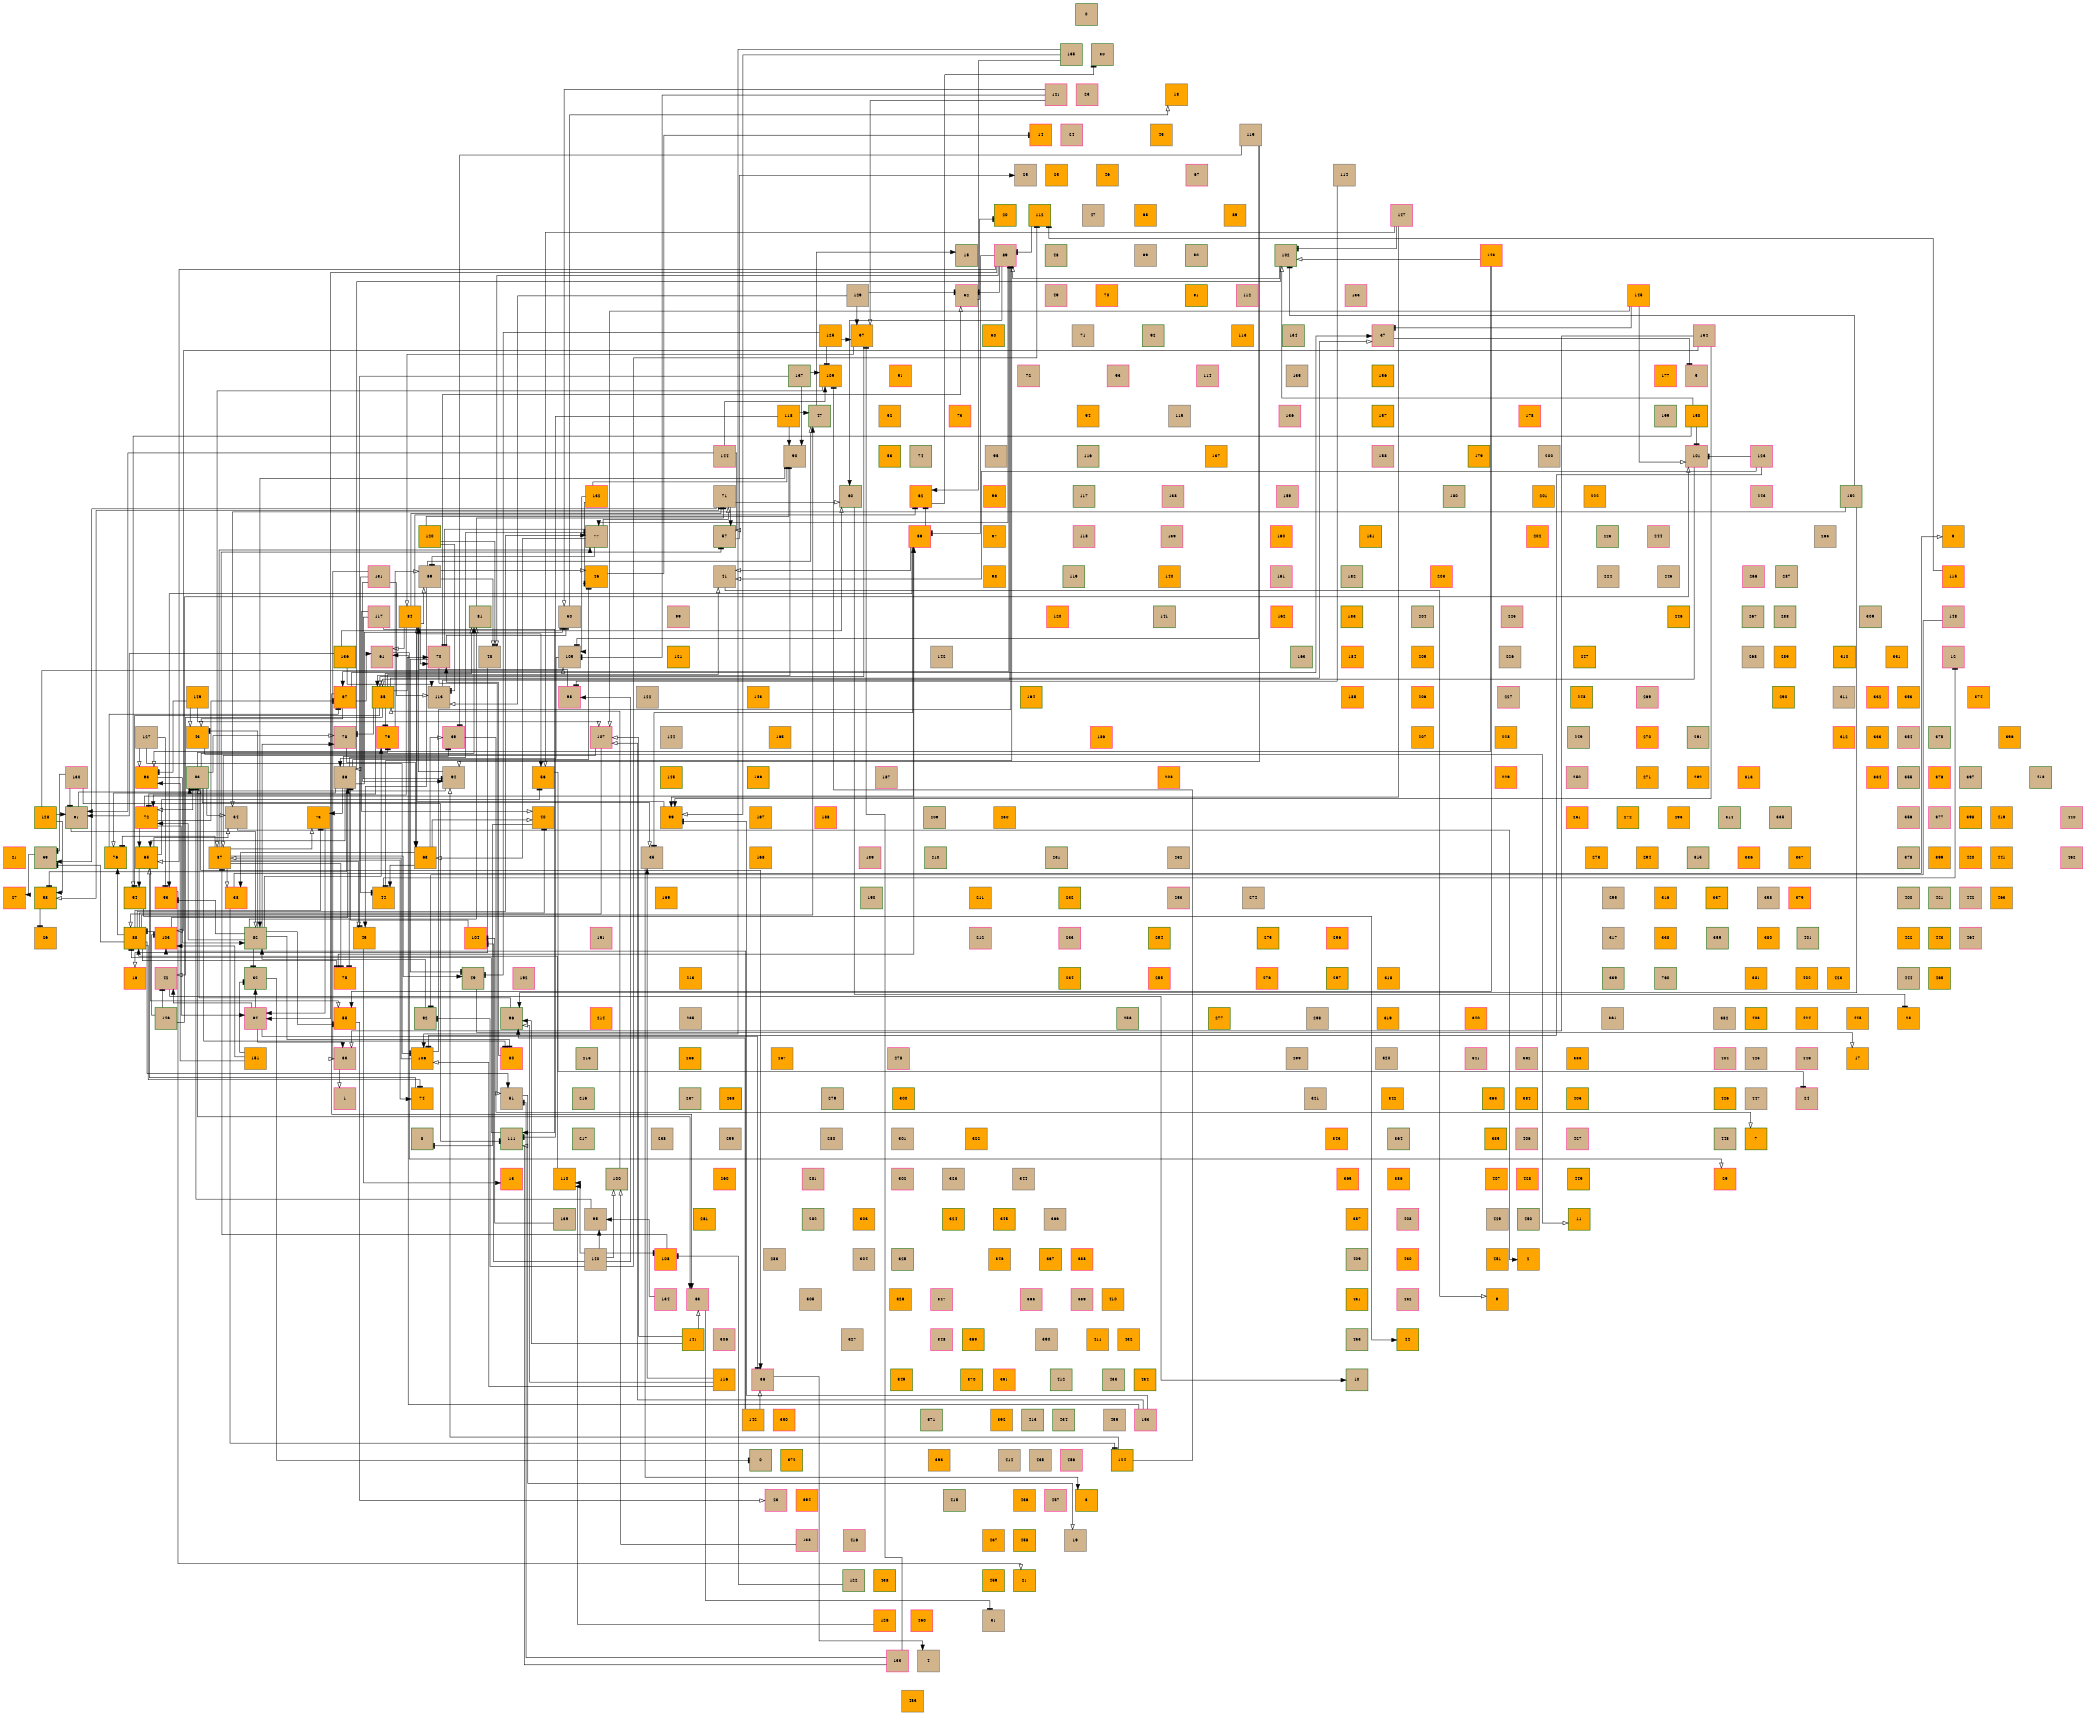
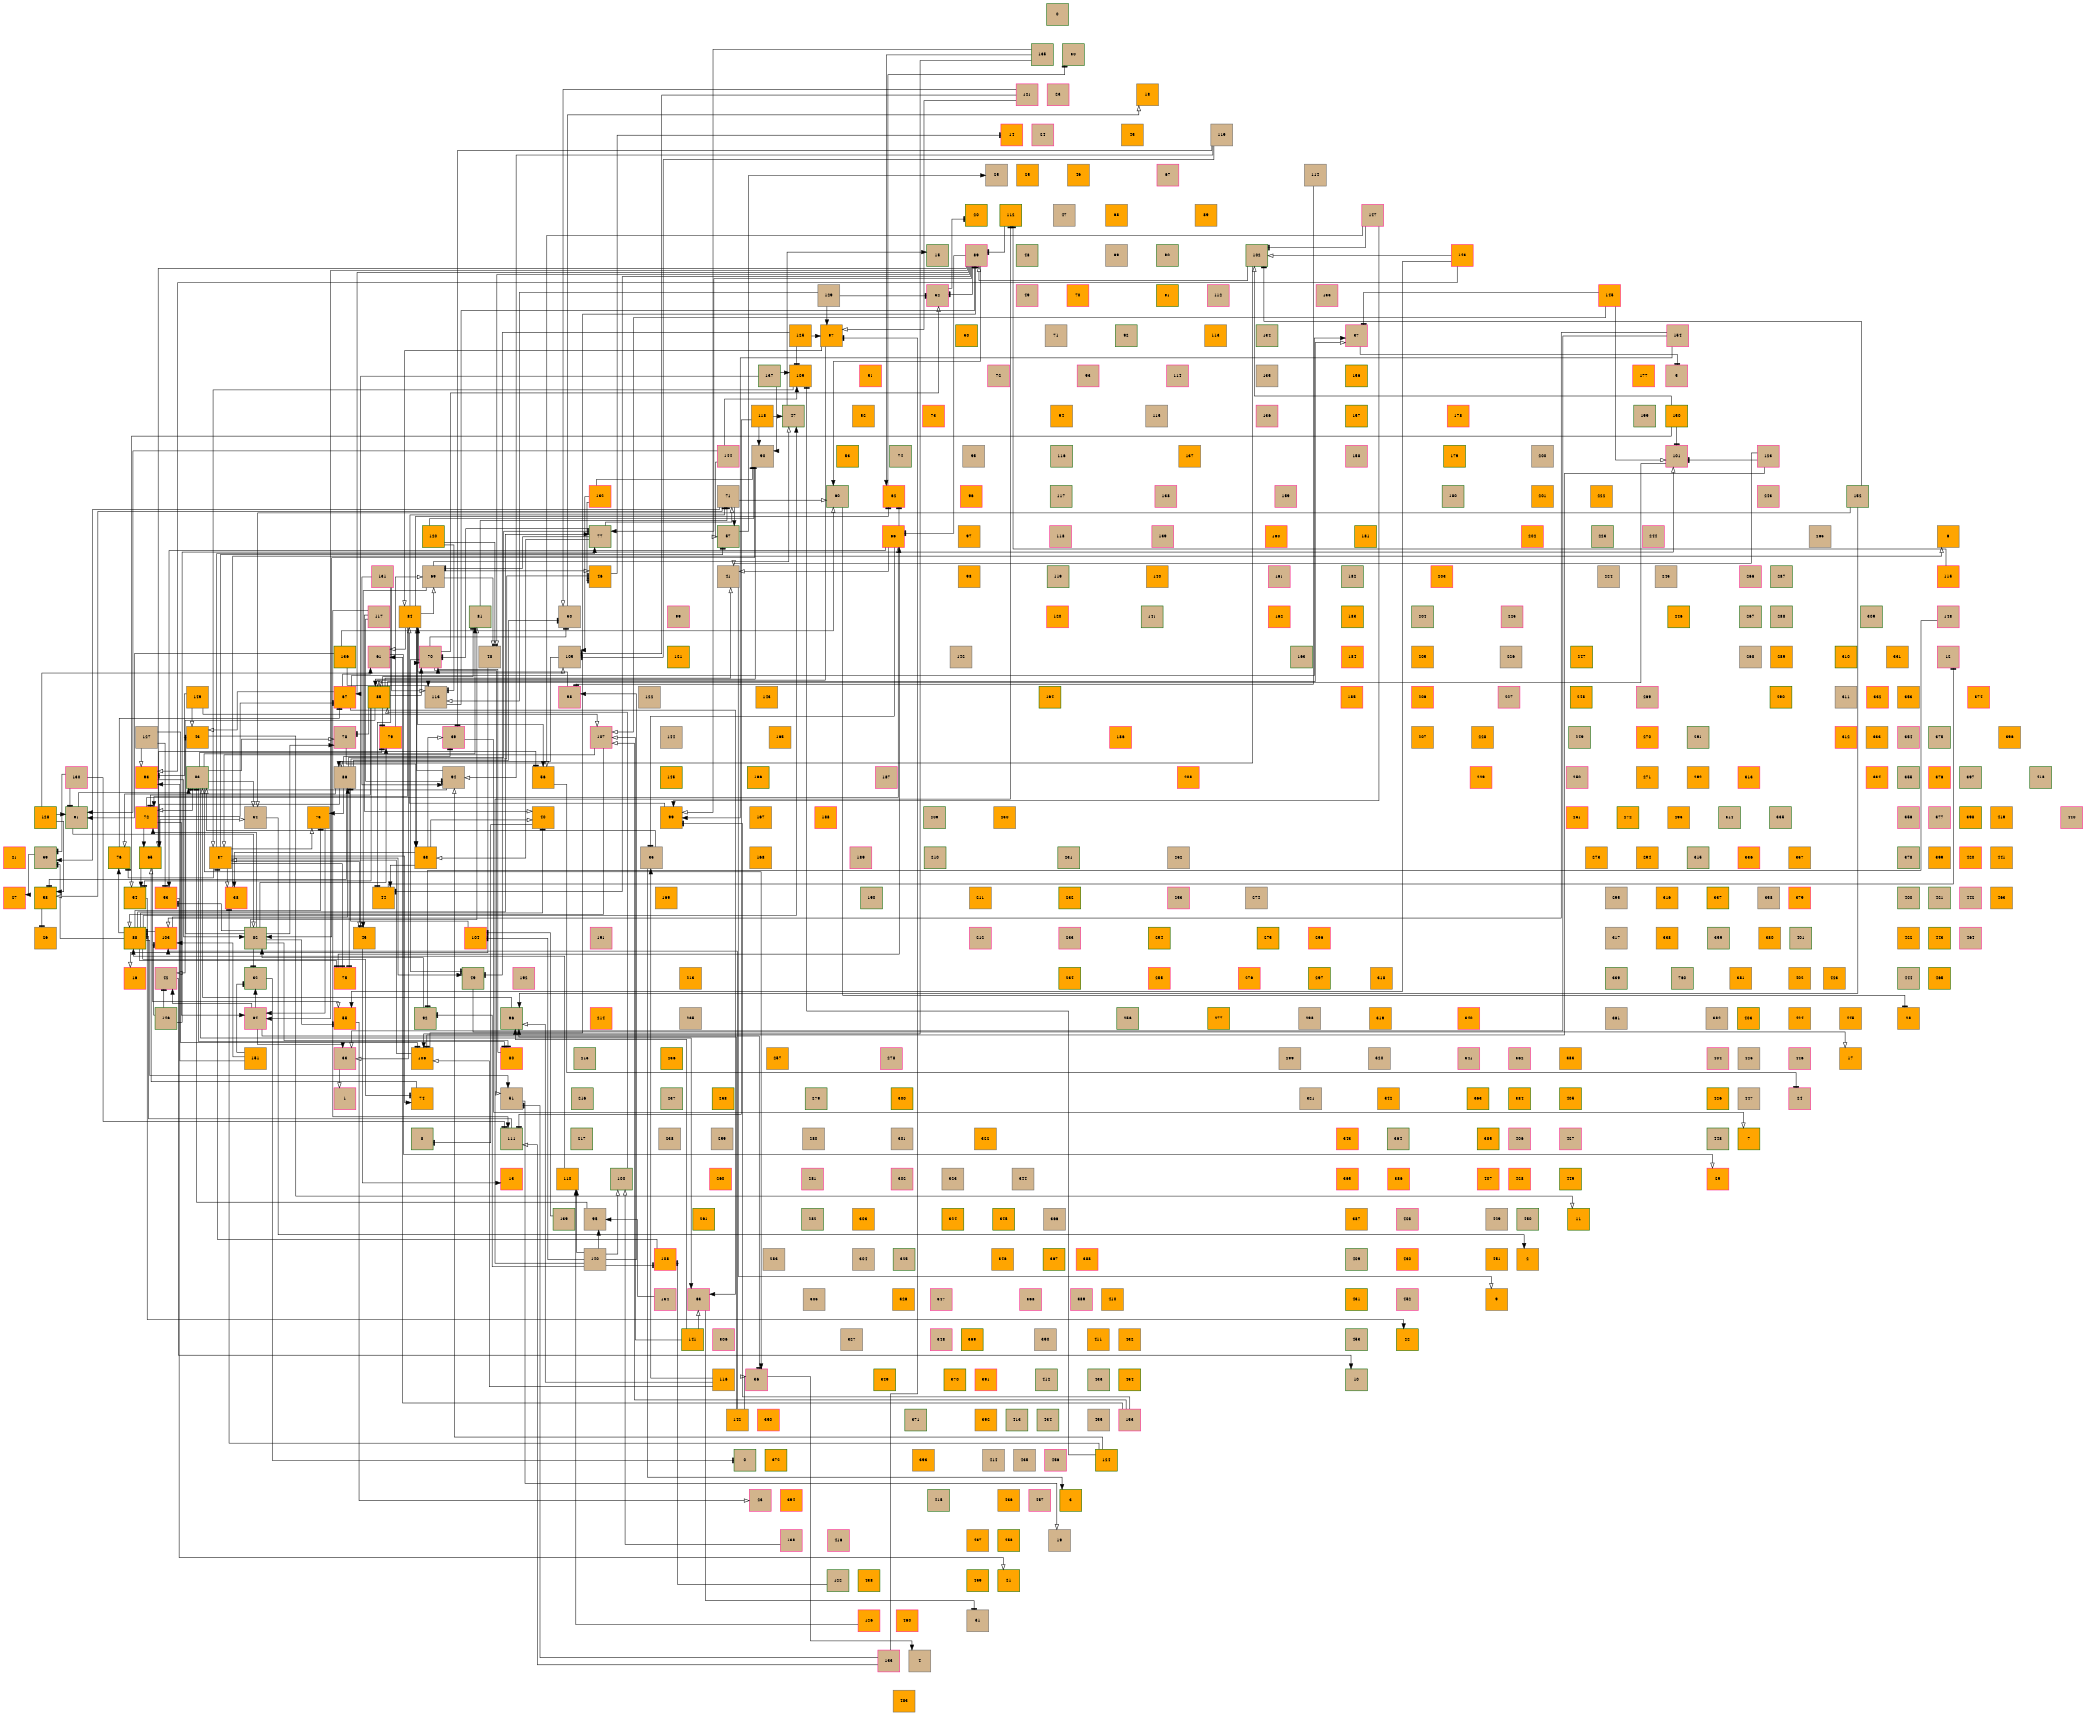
(442, 674) -> (446, 677)
(333, 798) -> (408, 987)
(438, 803) -> (420, 831)
(2072, 858) -> none
(407, 1443) -> (401, 1443)
